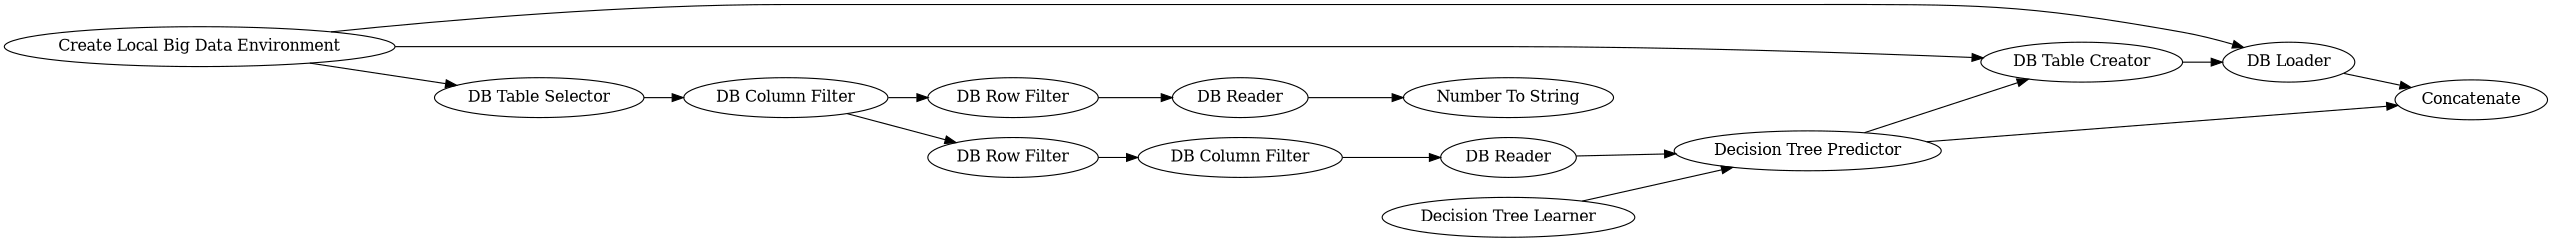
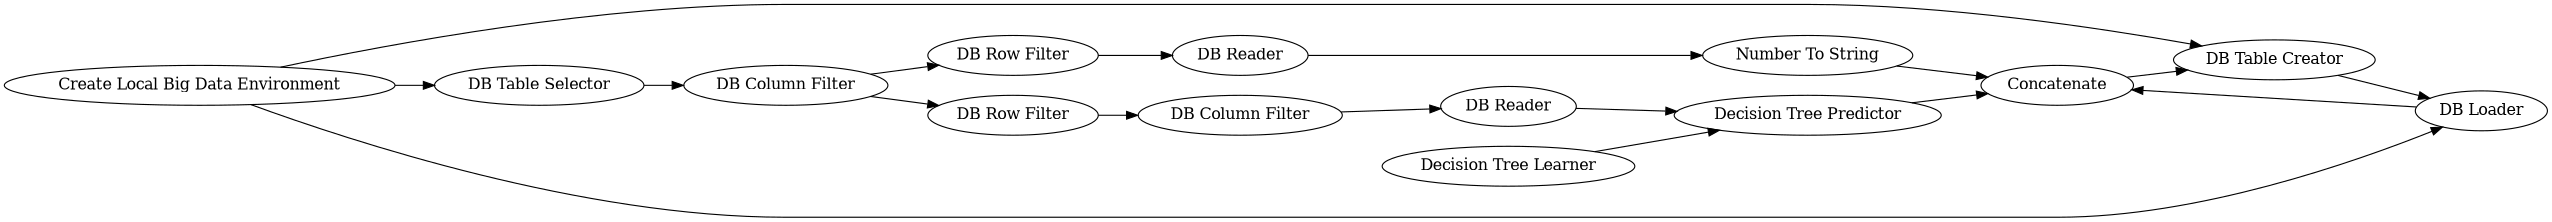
none -> (1937, 71)
(1941, 108) -> (2152, 74)
